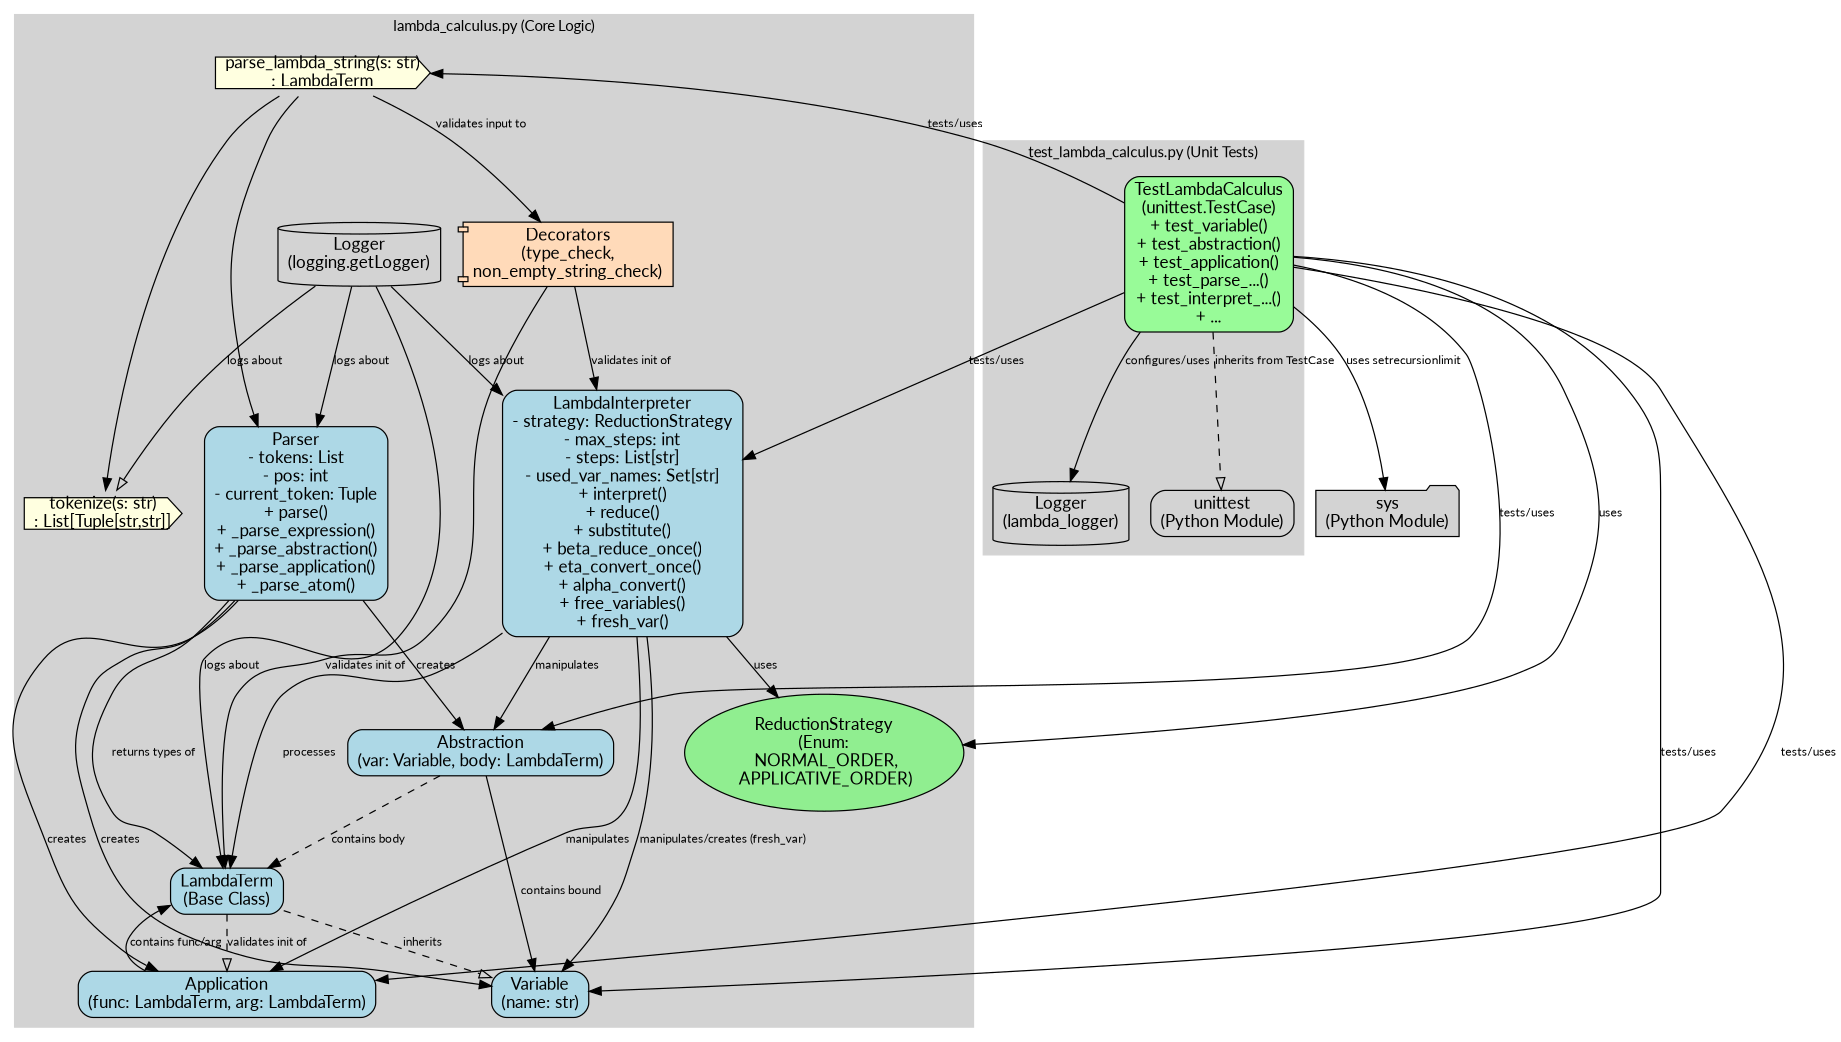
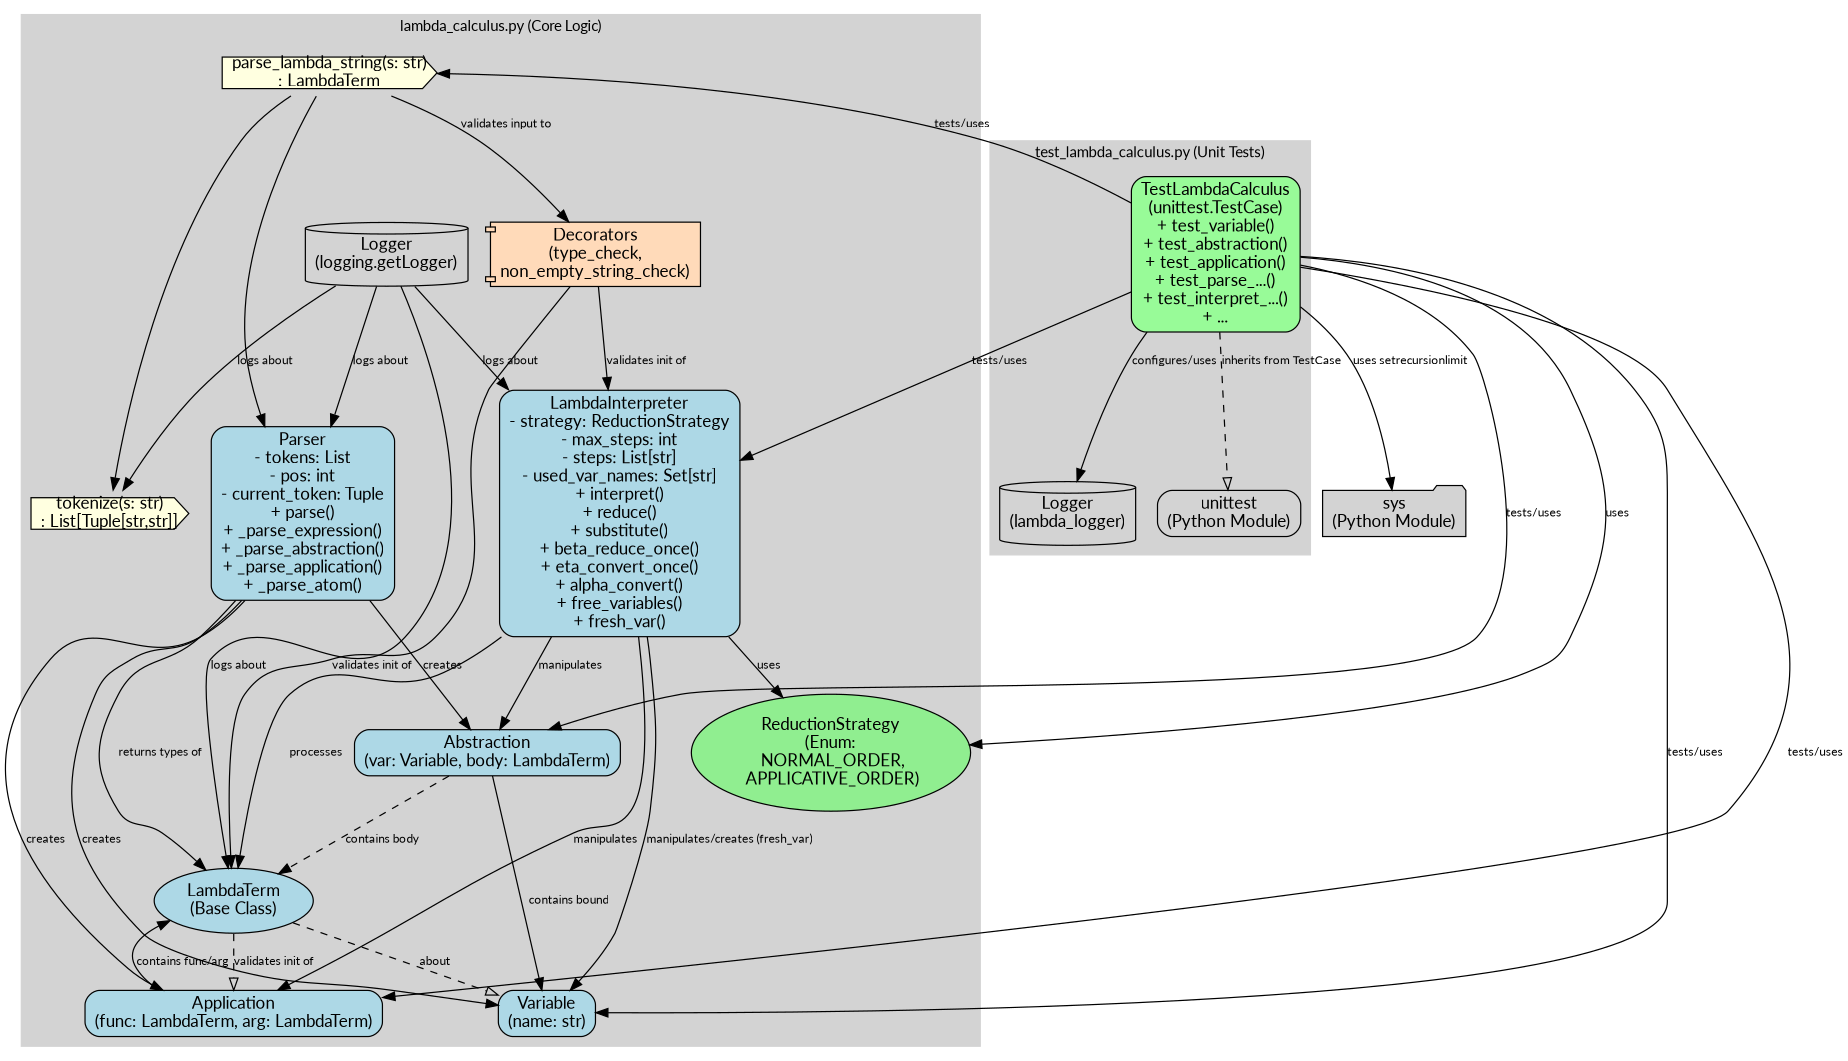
(209, 373) -> (221, 370)
(227, 891) -> (234, 901)
(423, 943) -> (435, 962)
